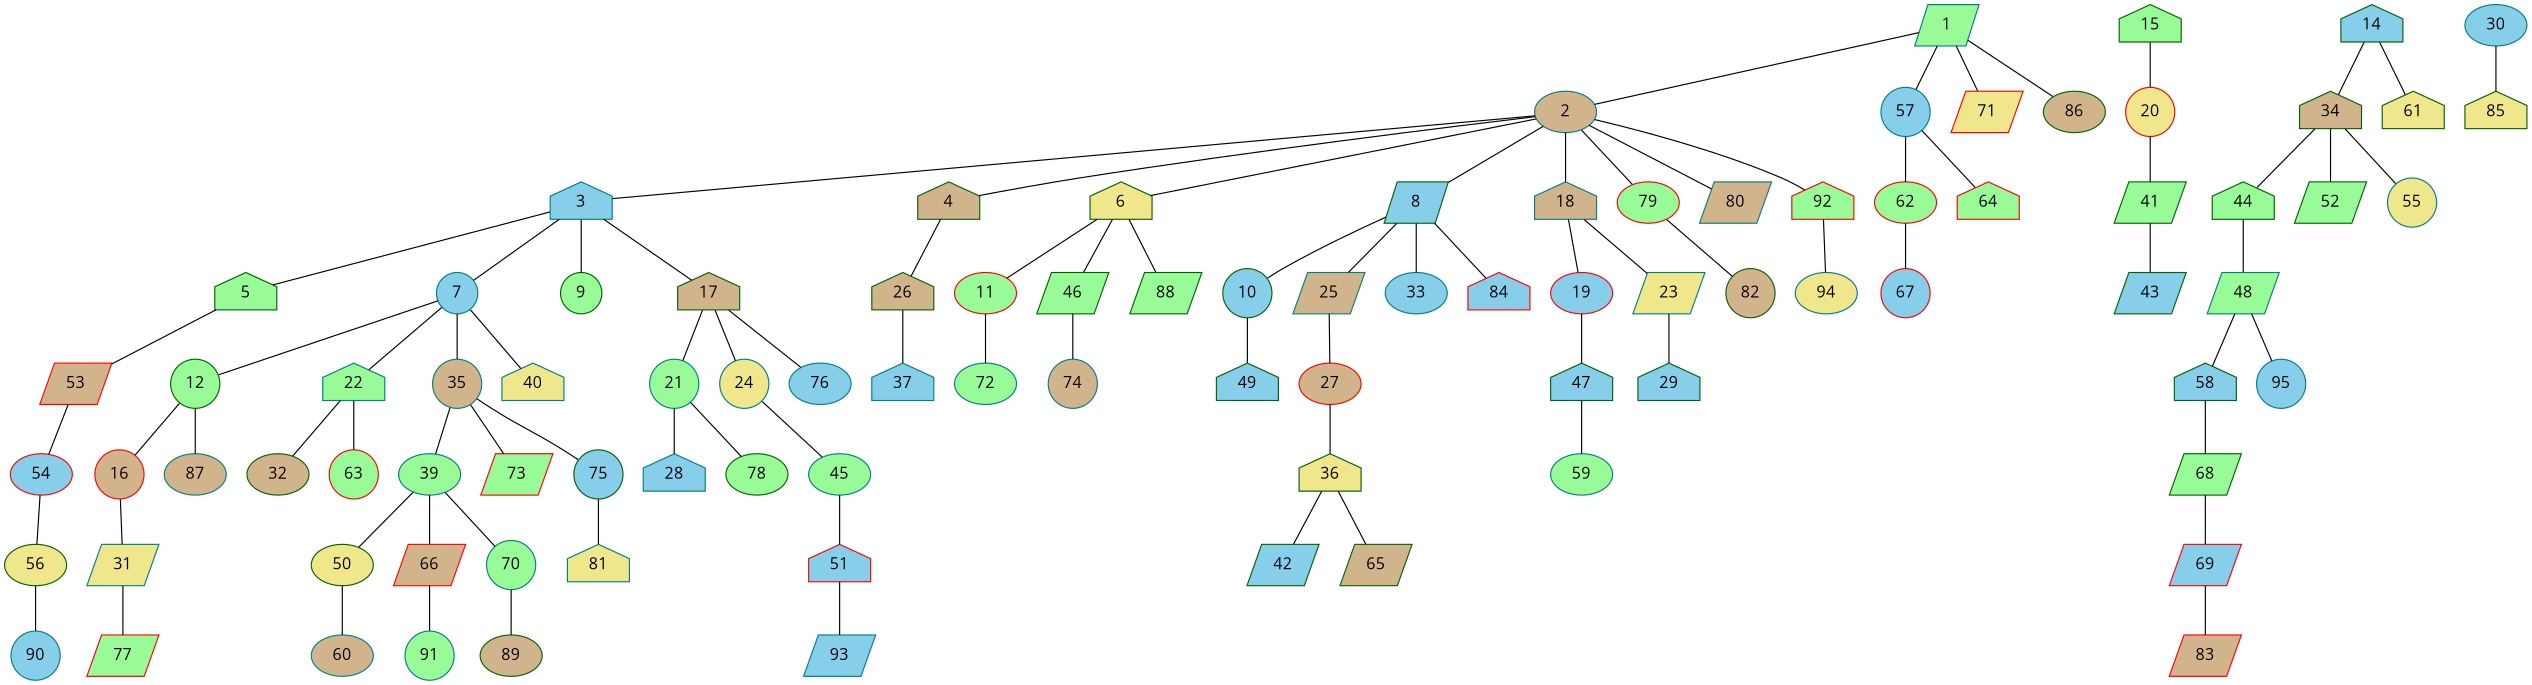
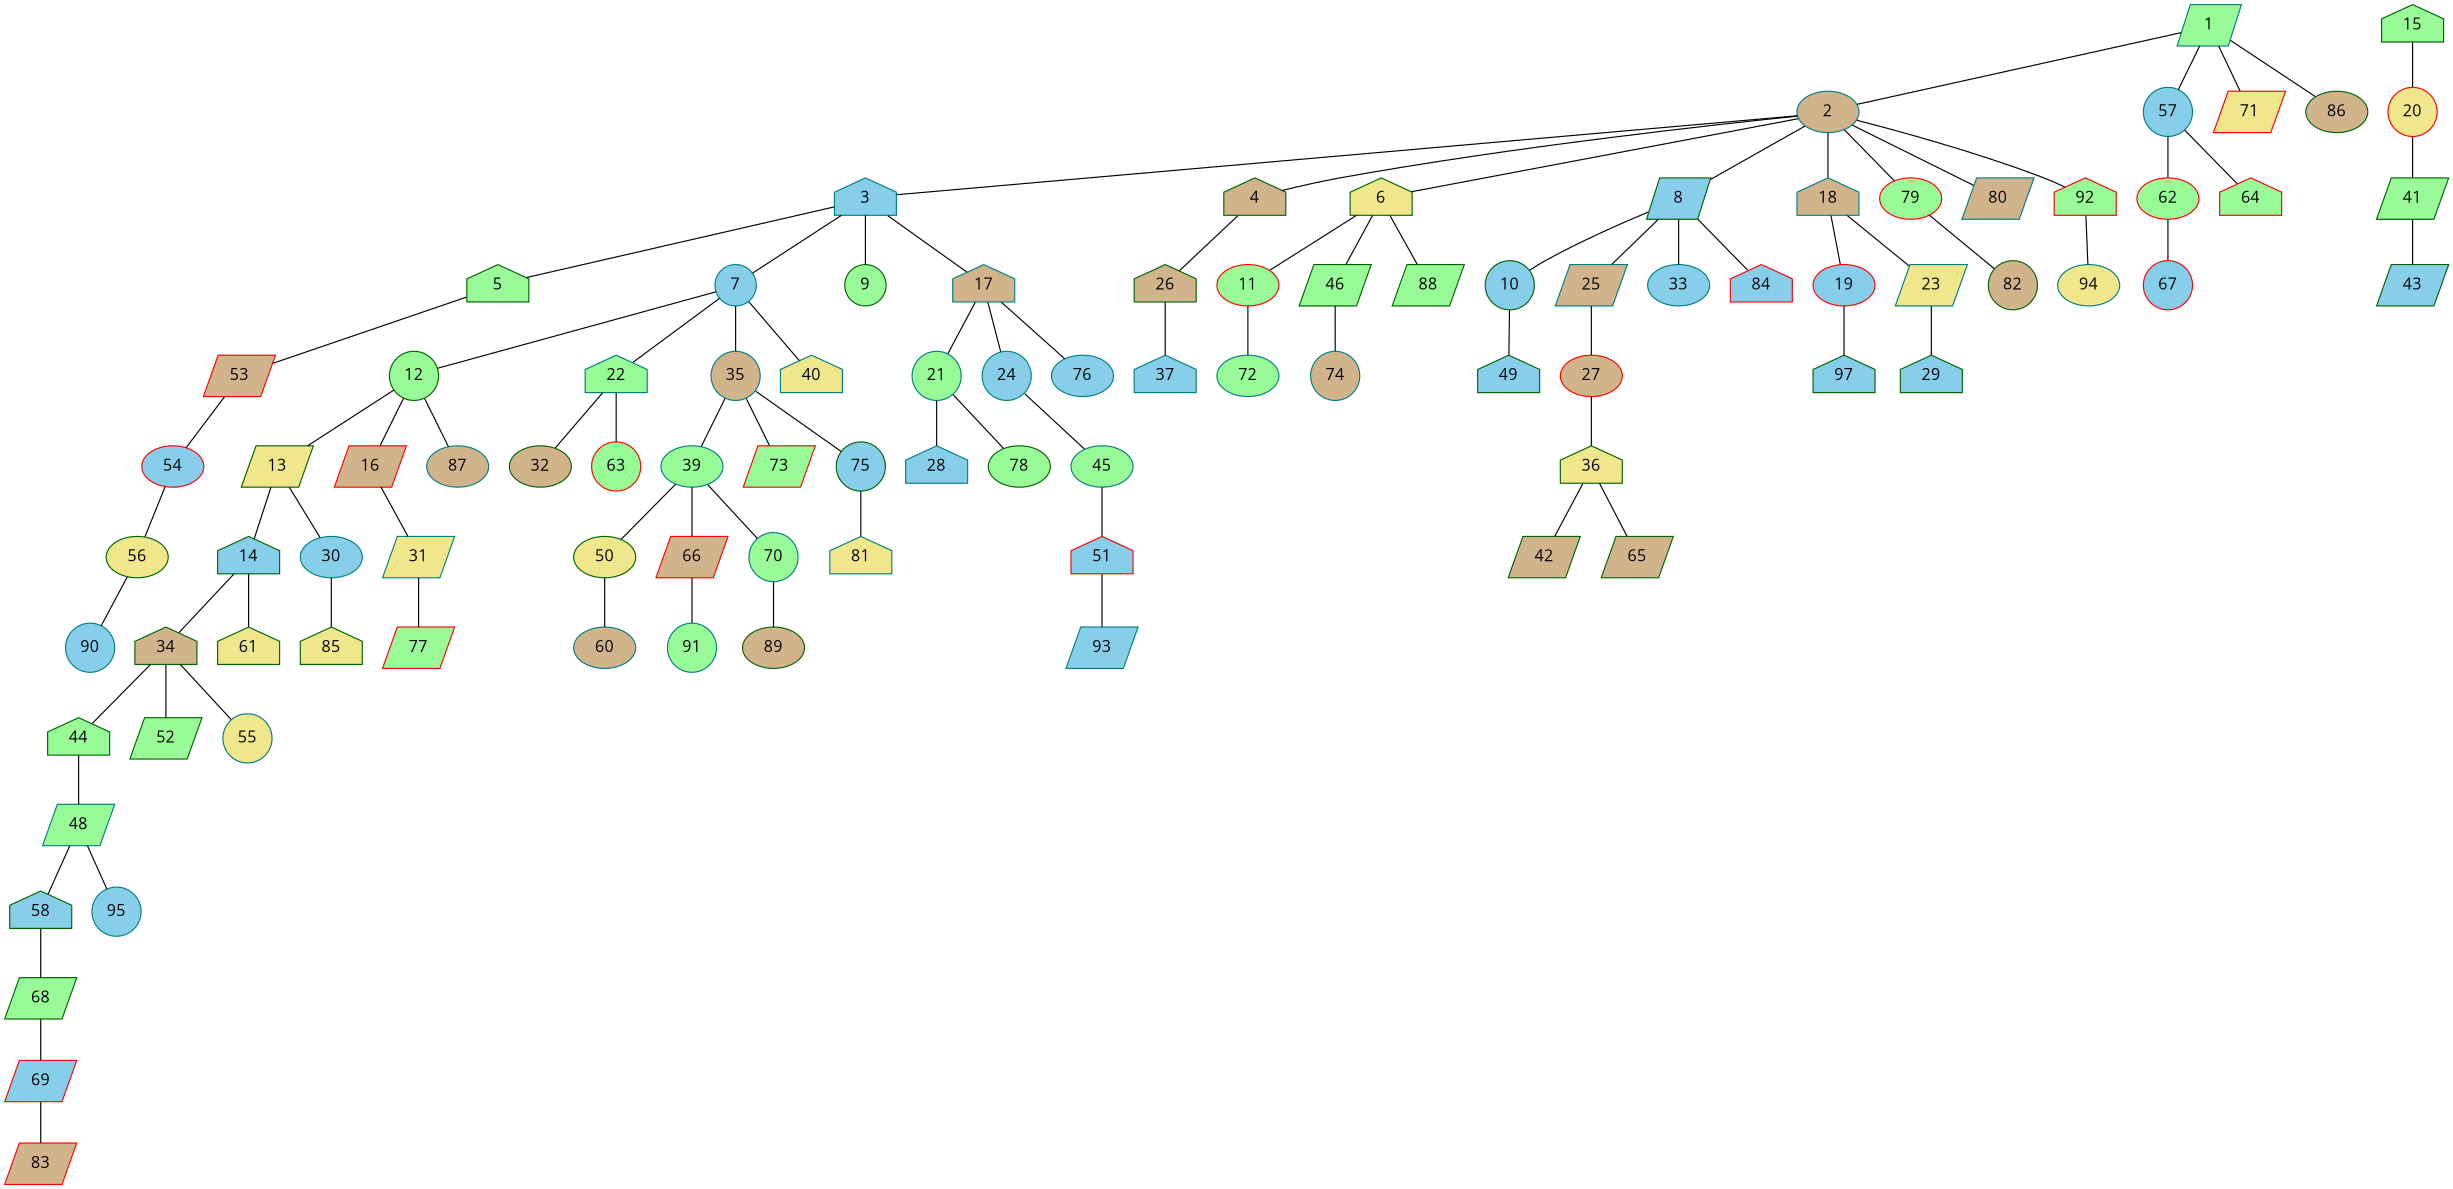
(709, 293) -> (984, 285)
(744, 384) -> (1007, 376)
(1582, 384) -> (1844, 376)
none -> (277, 467)
(119, 474) -> (370, 467)
(1582, 474) -> none
(1283, 565) -> (1544, 557)
